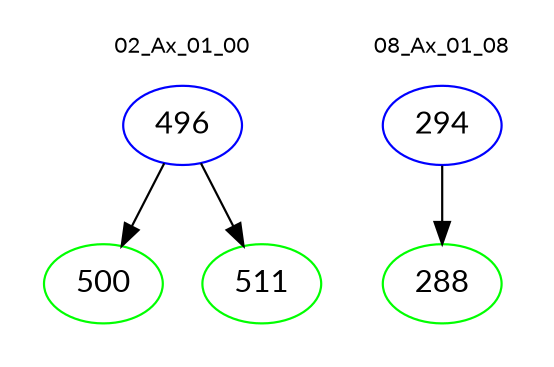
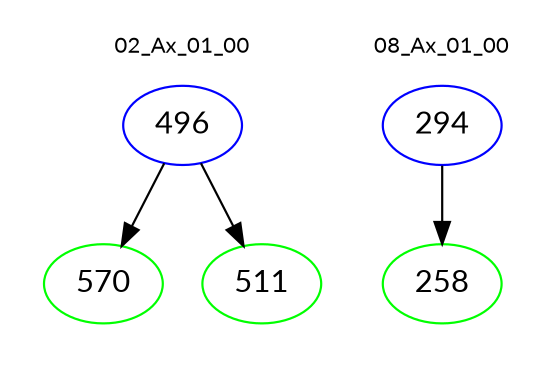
(442, 47) -> (442, 47)
(103, 284) -> (103, 284)
(442, 284) -> (442, 284)
